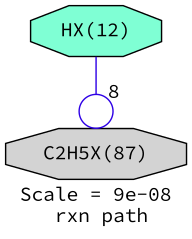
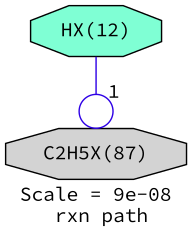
(108, 93) -> (108, 93)
